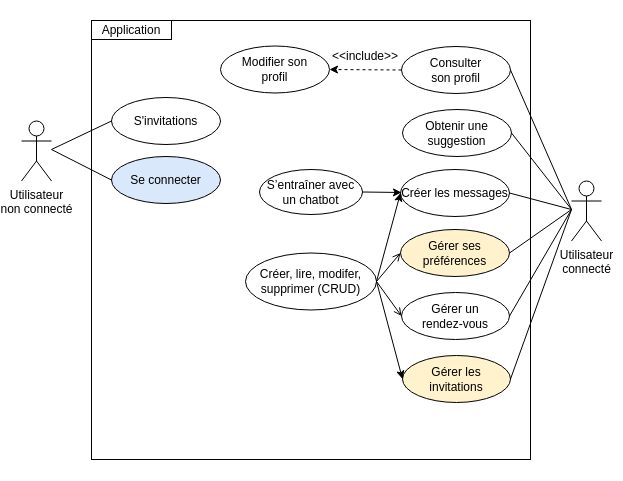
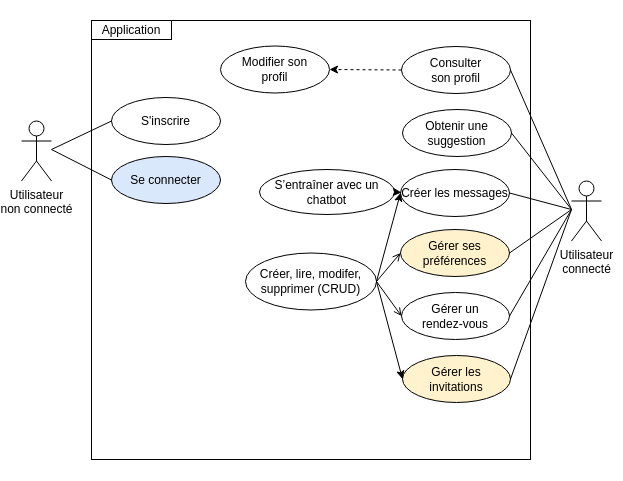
(366, 56) -> none
(166, 122) -> (166, 122)
(311, 192) -> (327, 192)
